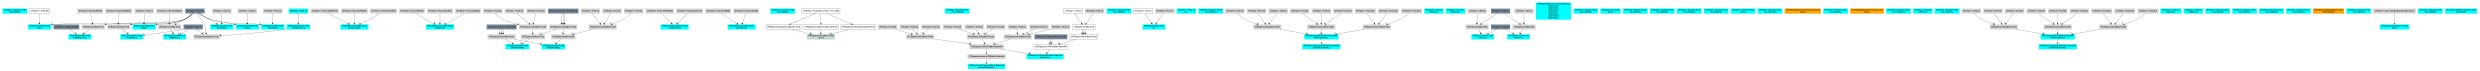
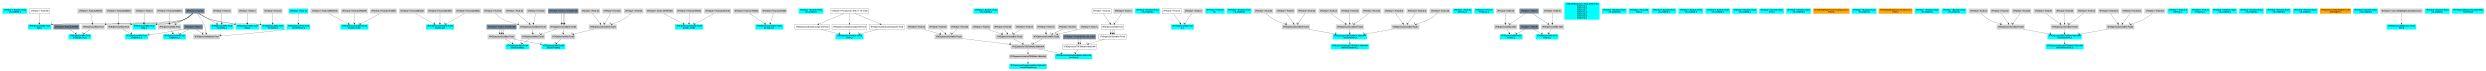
none -> (689, 11)
(1923, 11) -> none
(821, 37) -> (849, 37)
